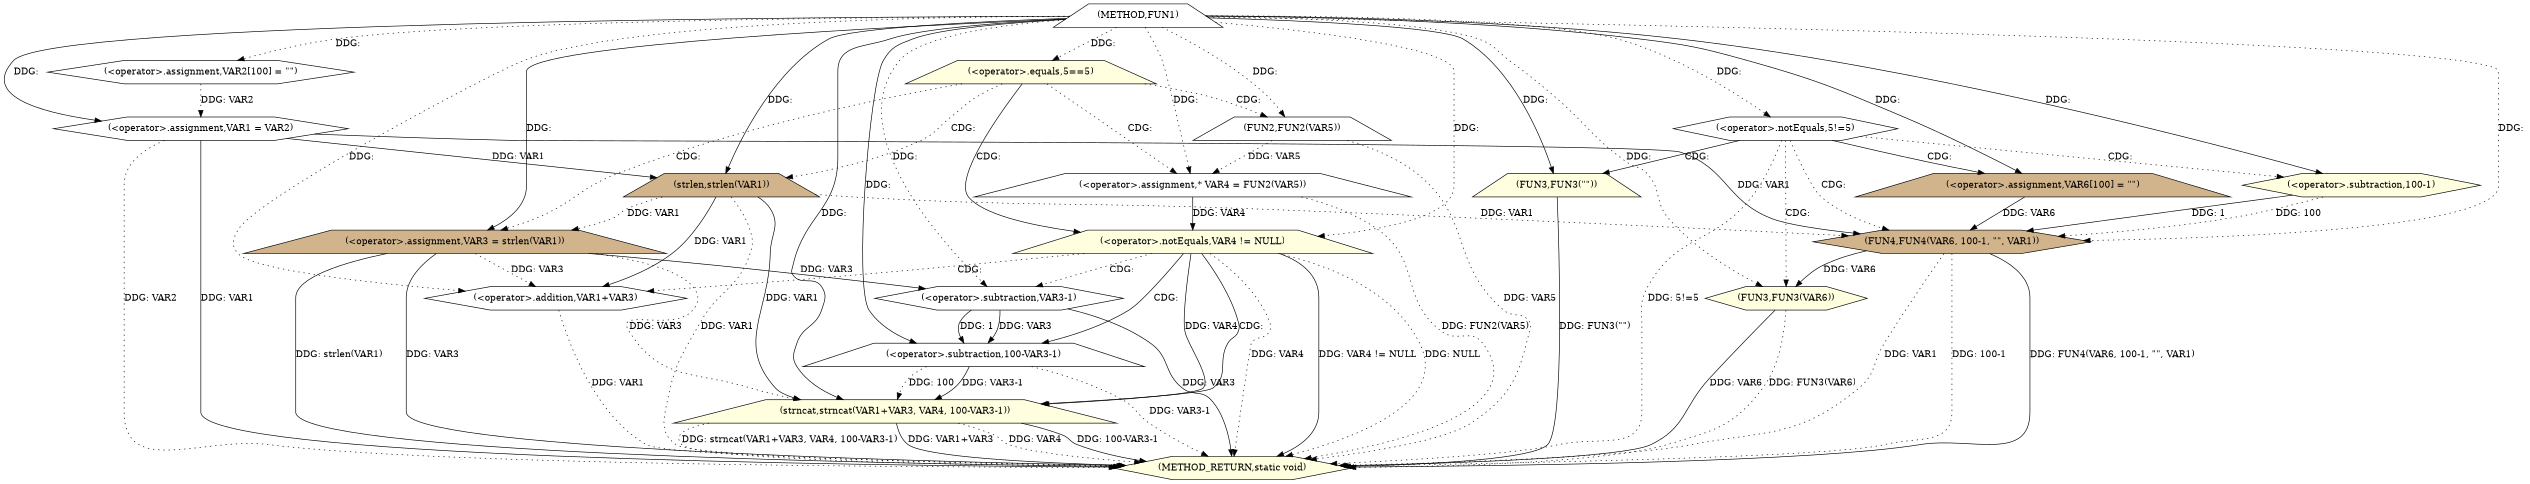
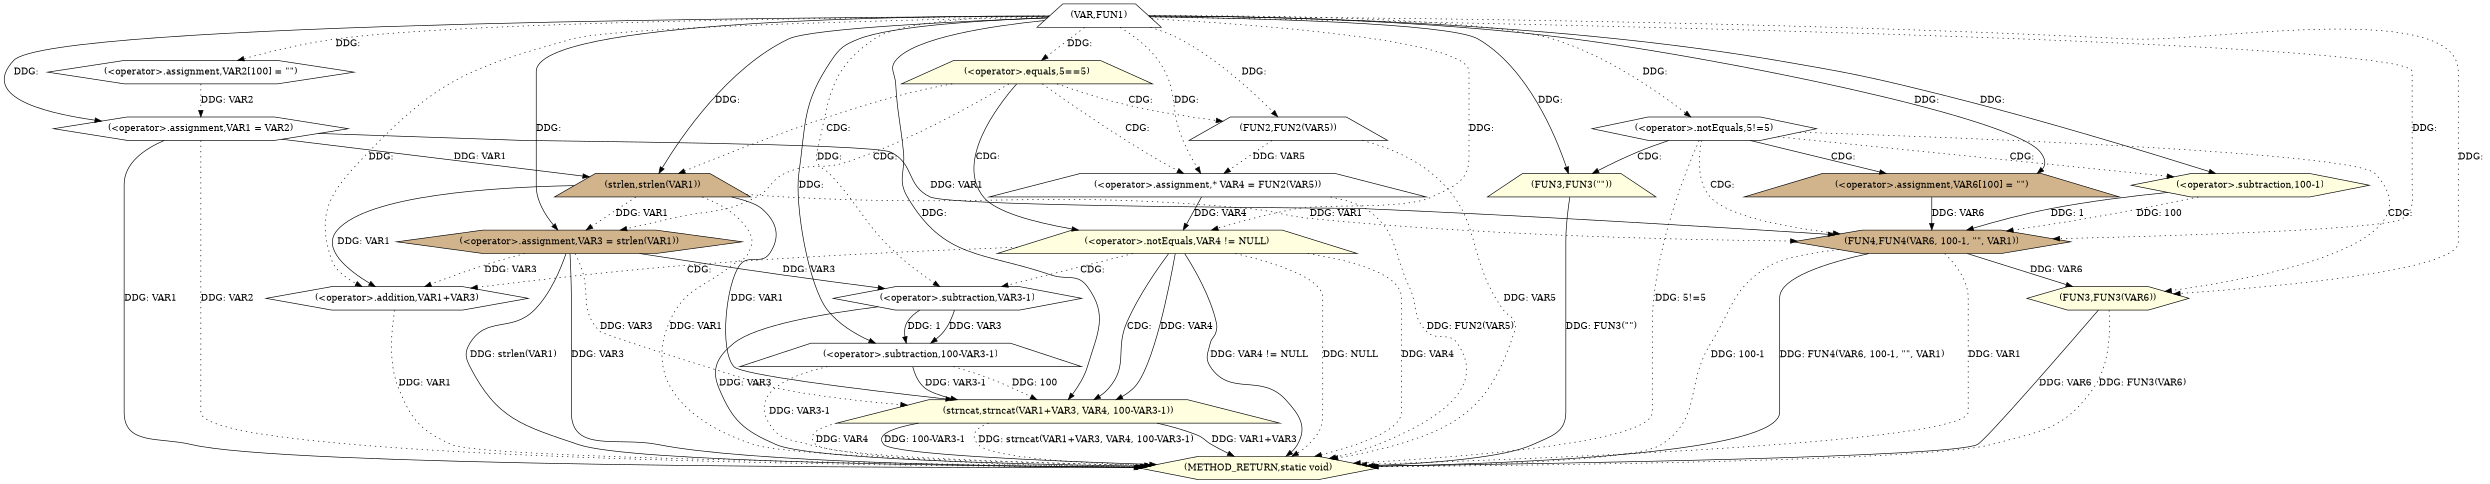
(1138, 16) -> (1099, 16)
(455, 242) -> (569, 242)
(1125, 312) -> none
